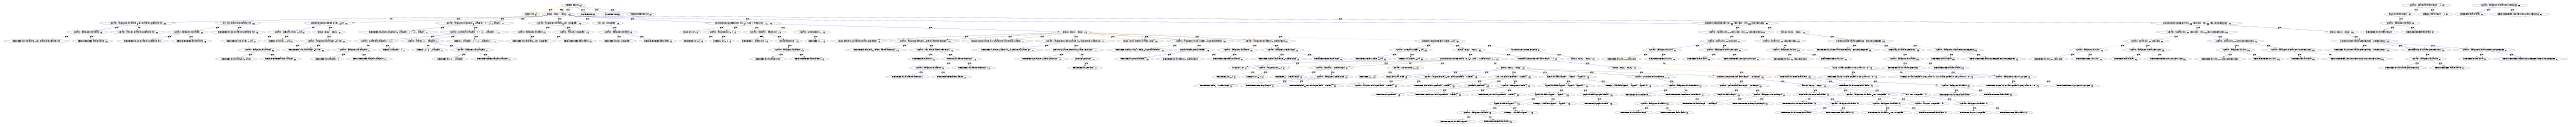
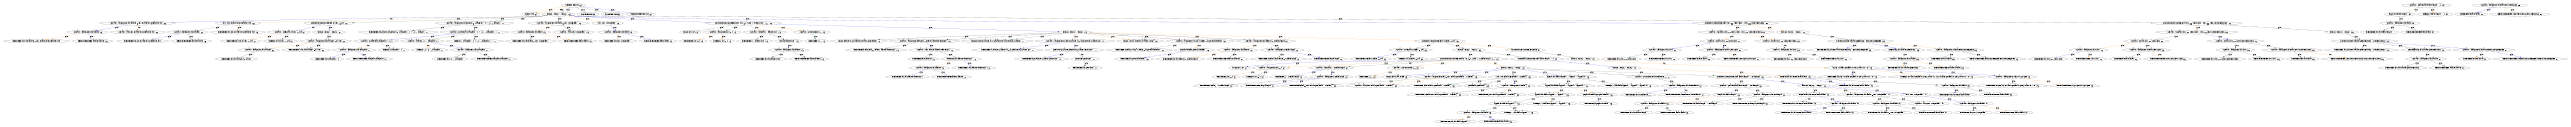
(762, 37) -> (762, 37)
(281, 59) -> none
(1388, 95) -> none
